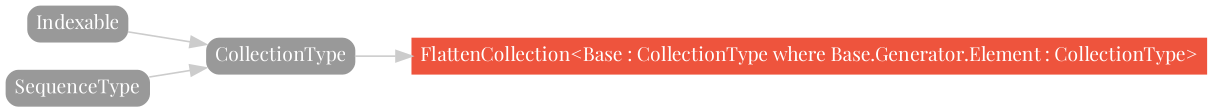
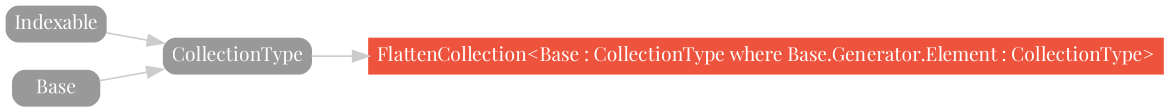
(78, 88) -> (56, 88)
